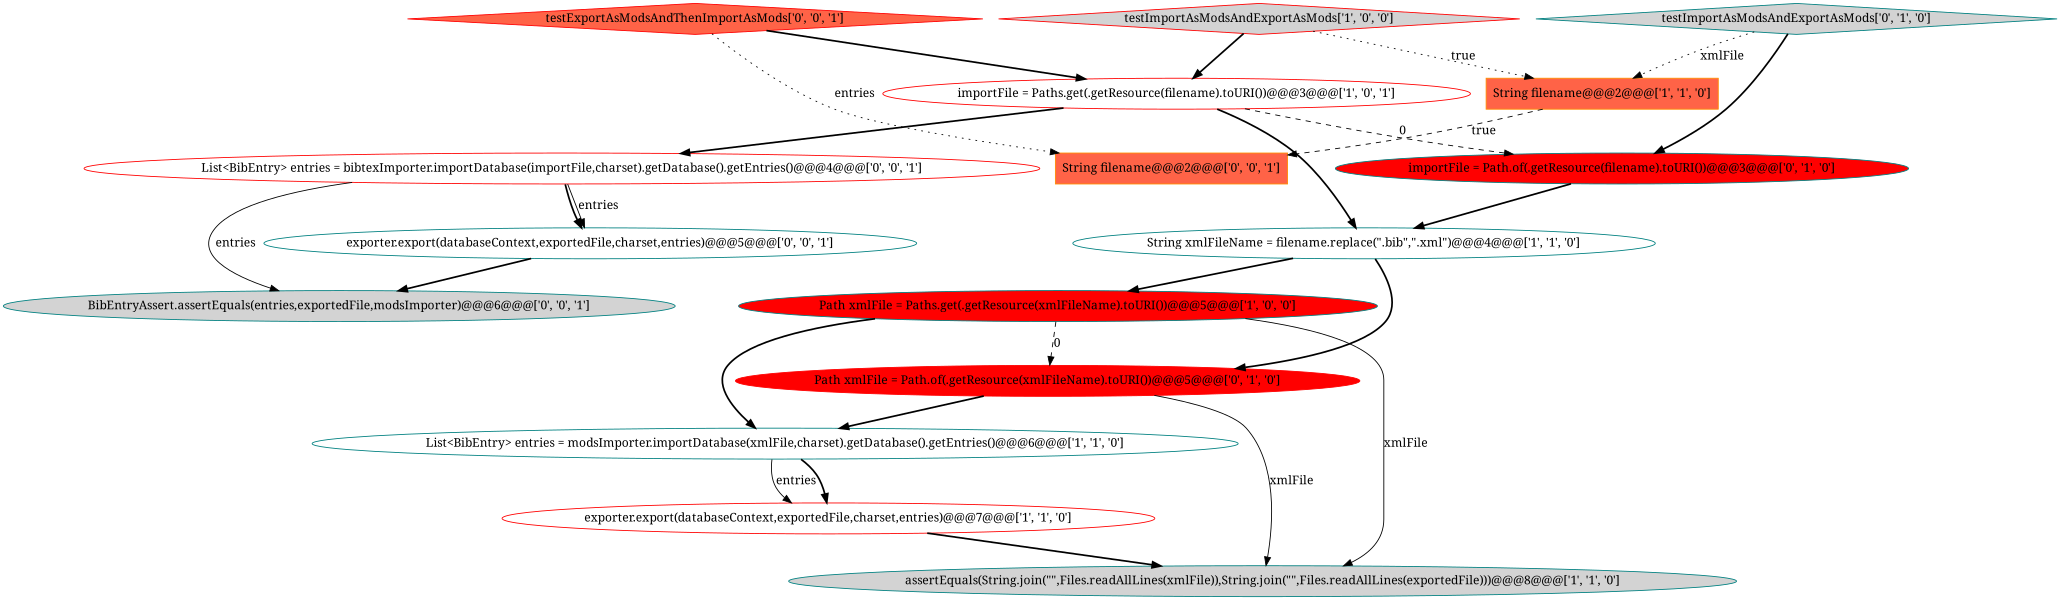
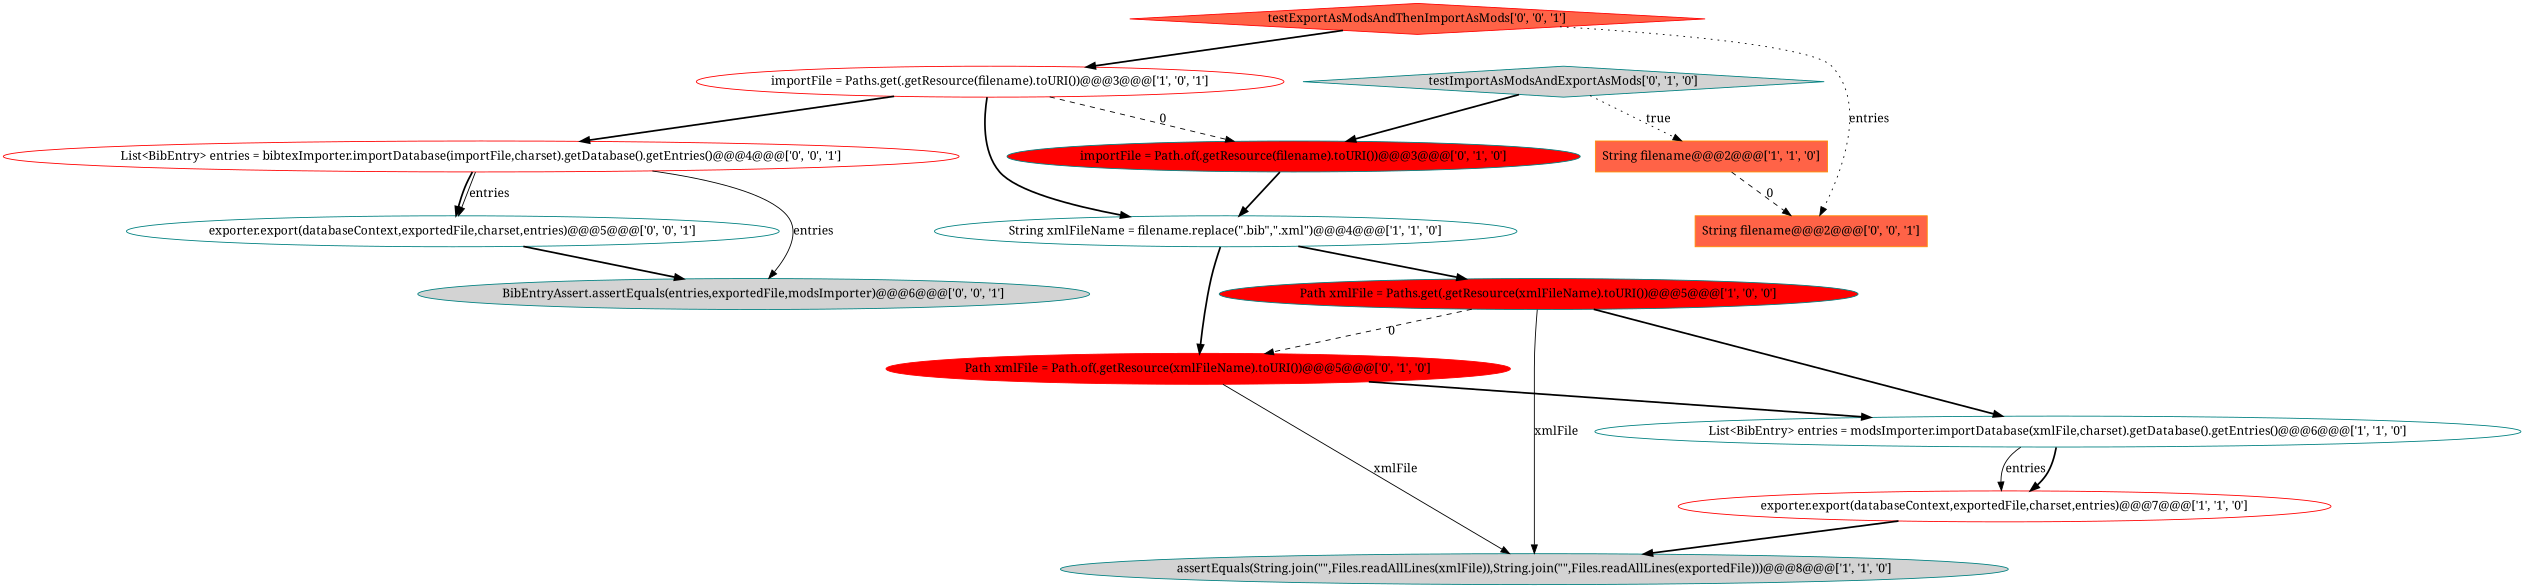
(1259, 19) -> none
(1723, 56) -> (1659, 119)
(1484, 131) -> (1770, 194)
